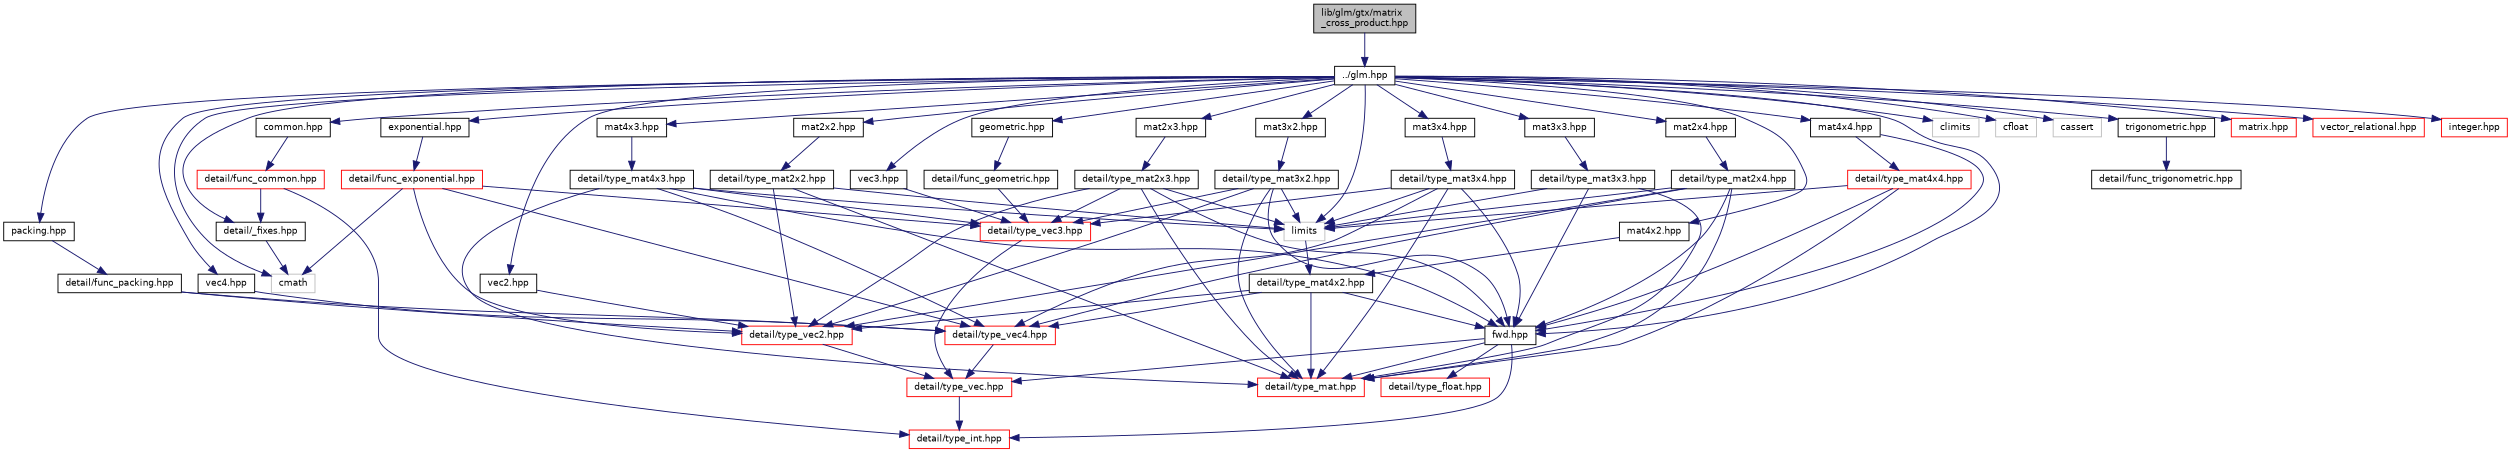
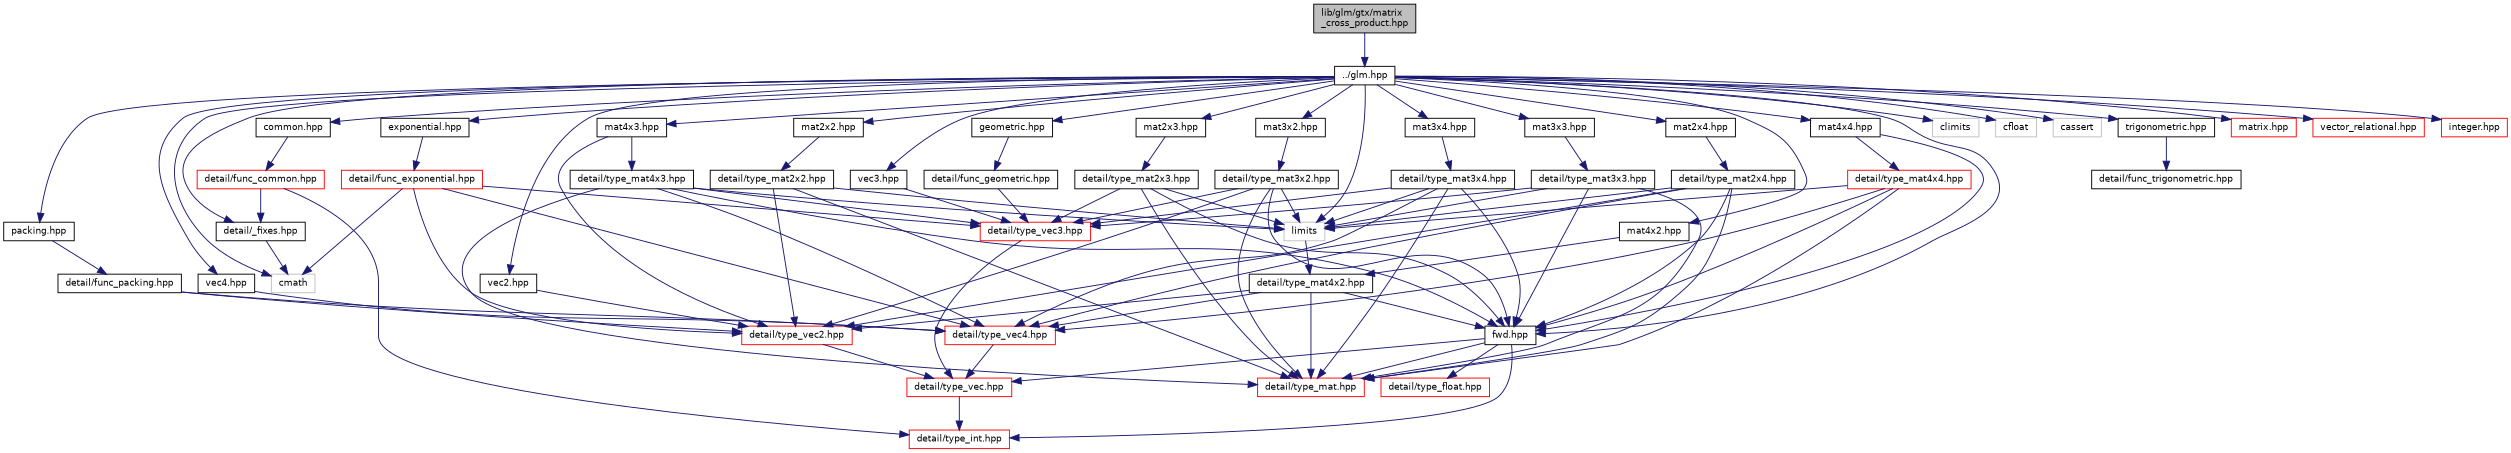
none -> (1316, 208)
(925, 249) -> (615, 250)
none -> (1479, 281)
